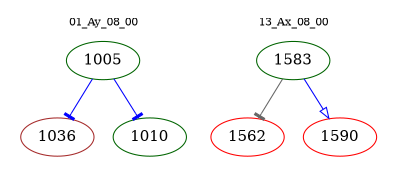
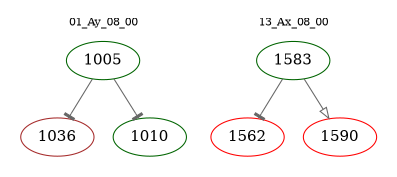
(314, 94) -> (314, 94)
(82, 96) -> (82, 96)
(125, 96) -> (125, 96)
